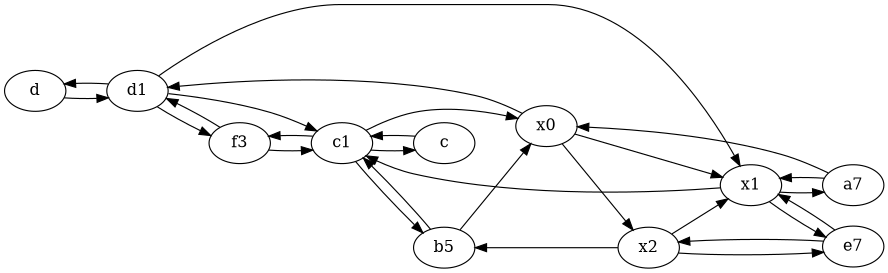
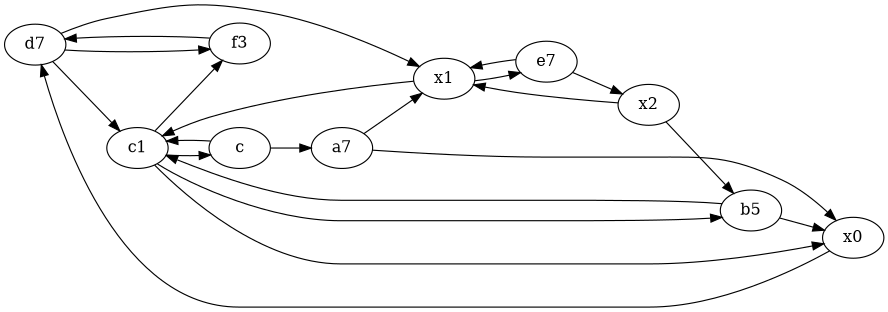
(35, 91) -> none
(137, 91) -> (35, 45)
(285, 151) -> none
(643, 154) -> none
(594, 183) -> none
(796, 193) -> (285, 148)
(745, 255) -> none
